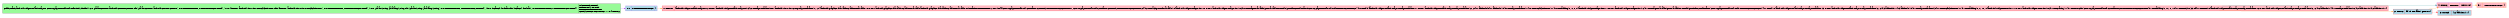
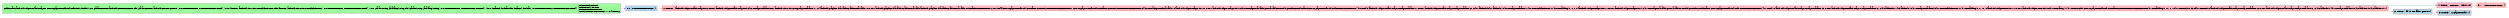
(2461, 13) -> (2460, 13)
